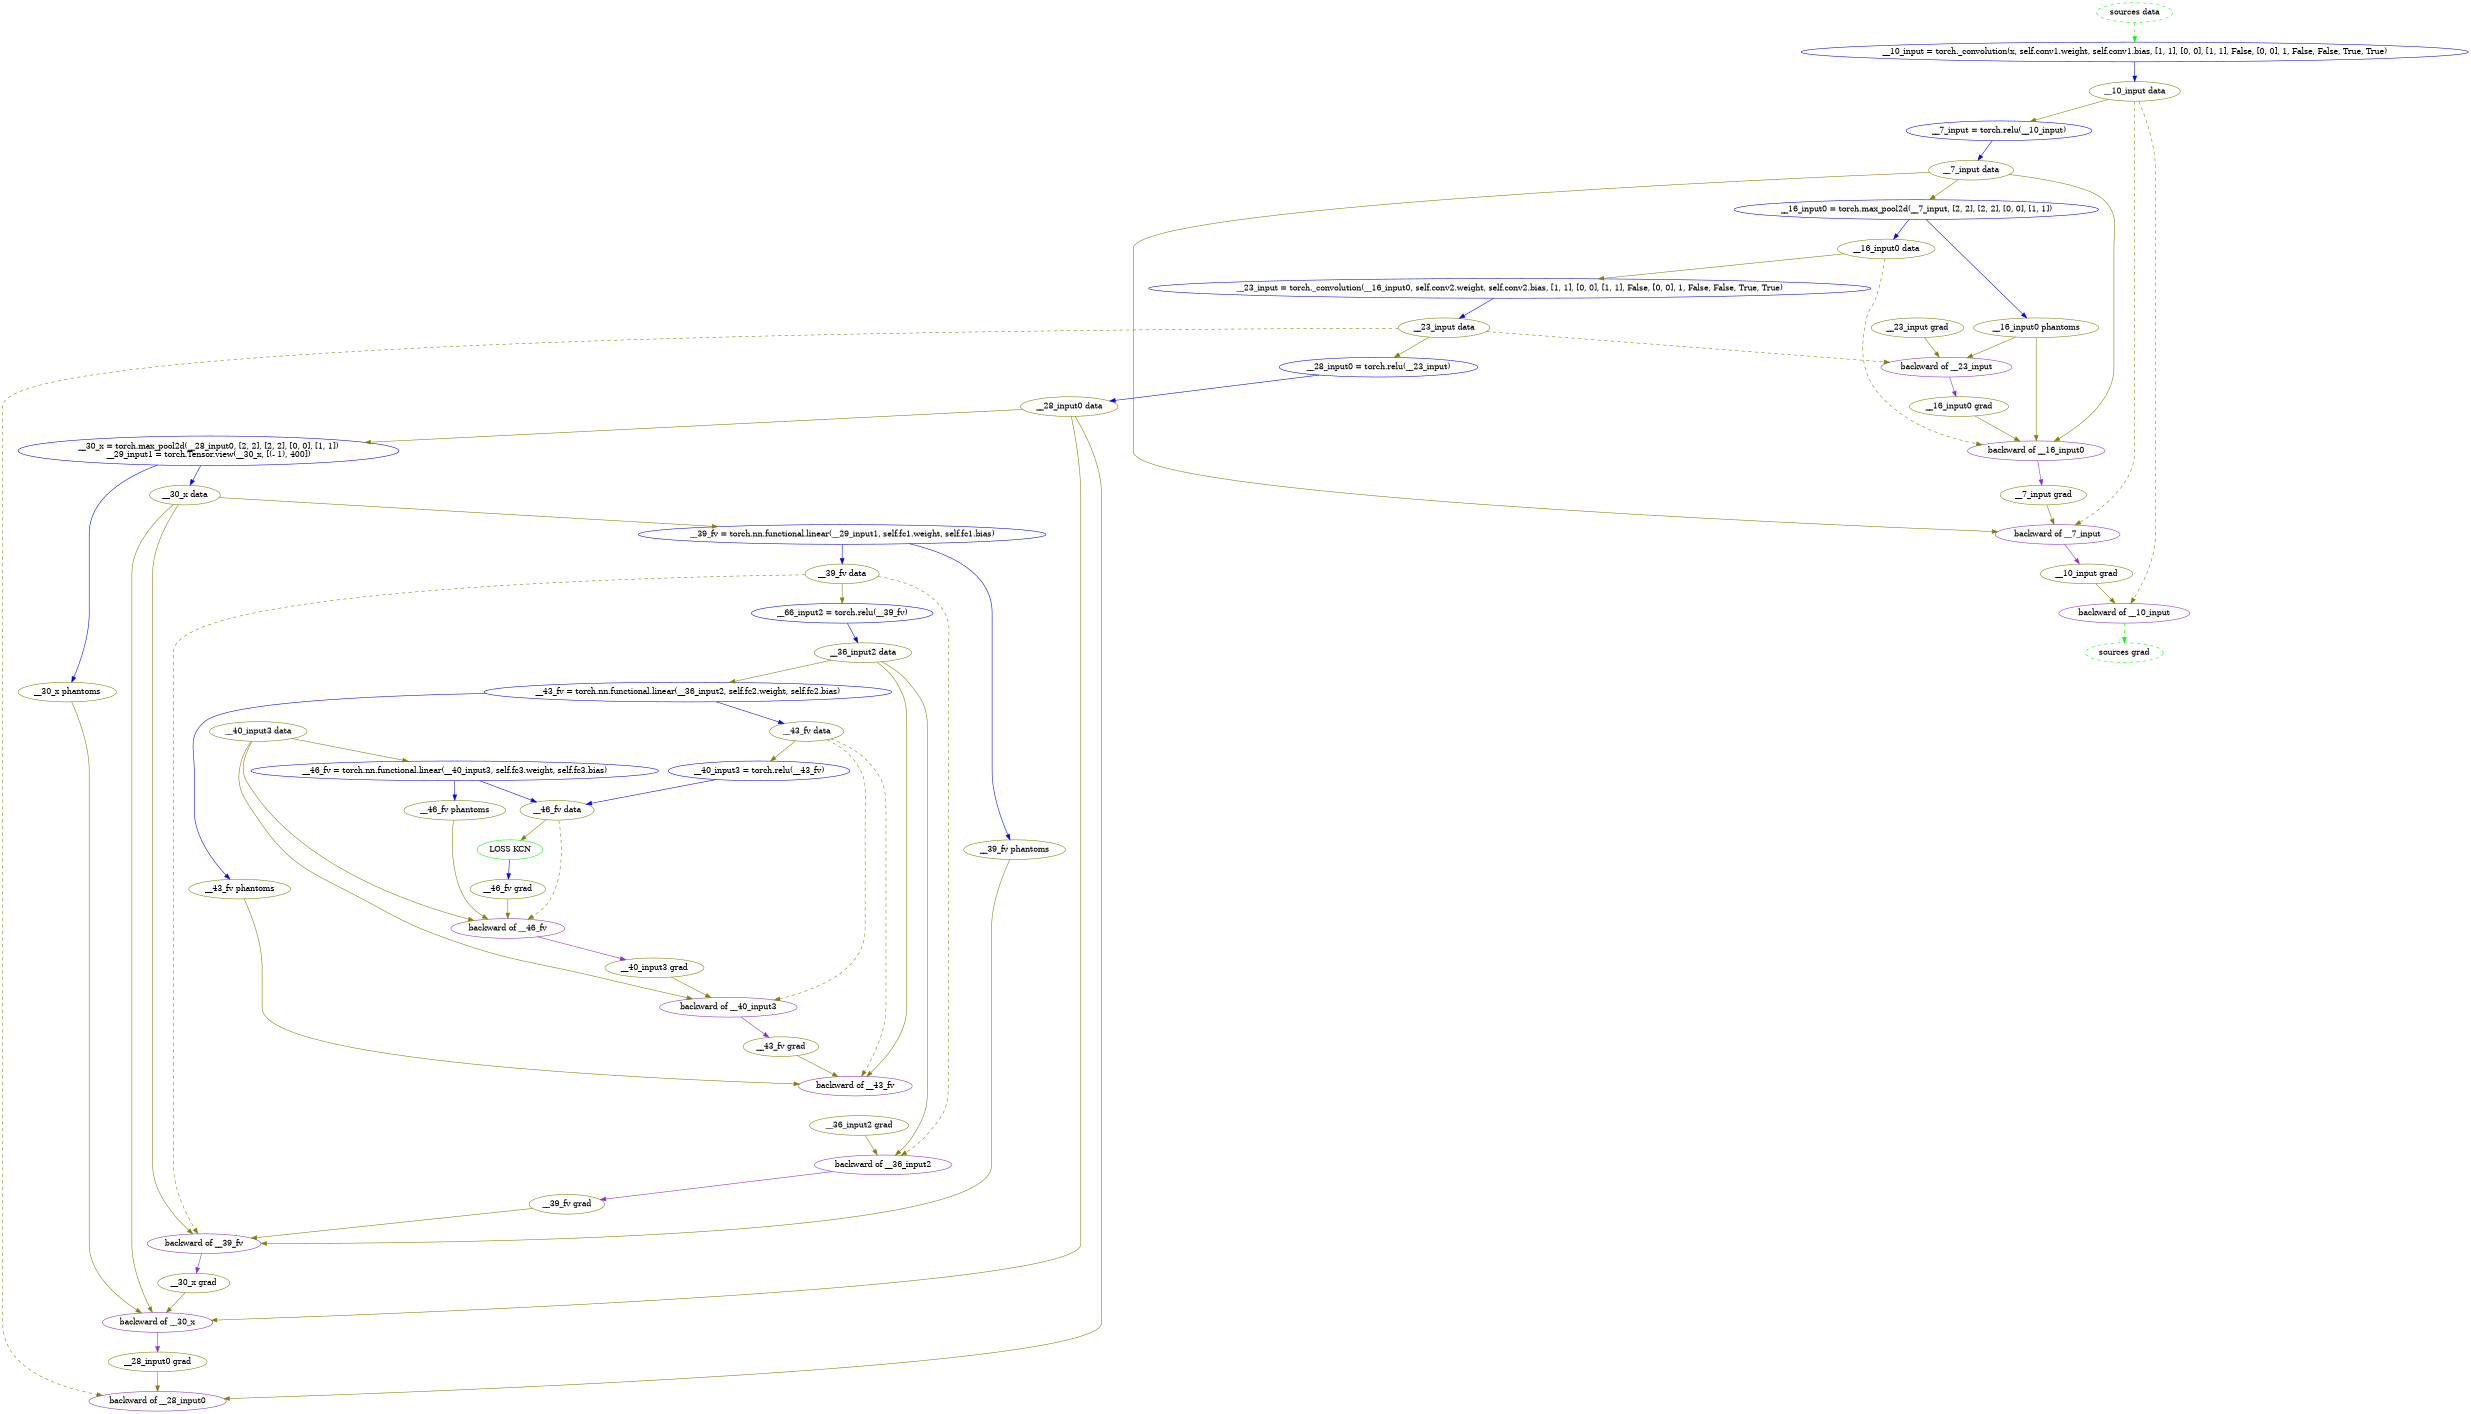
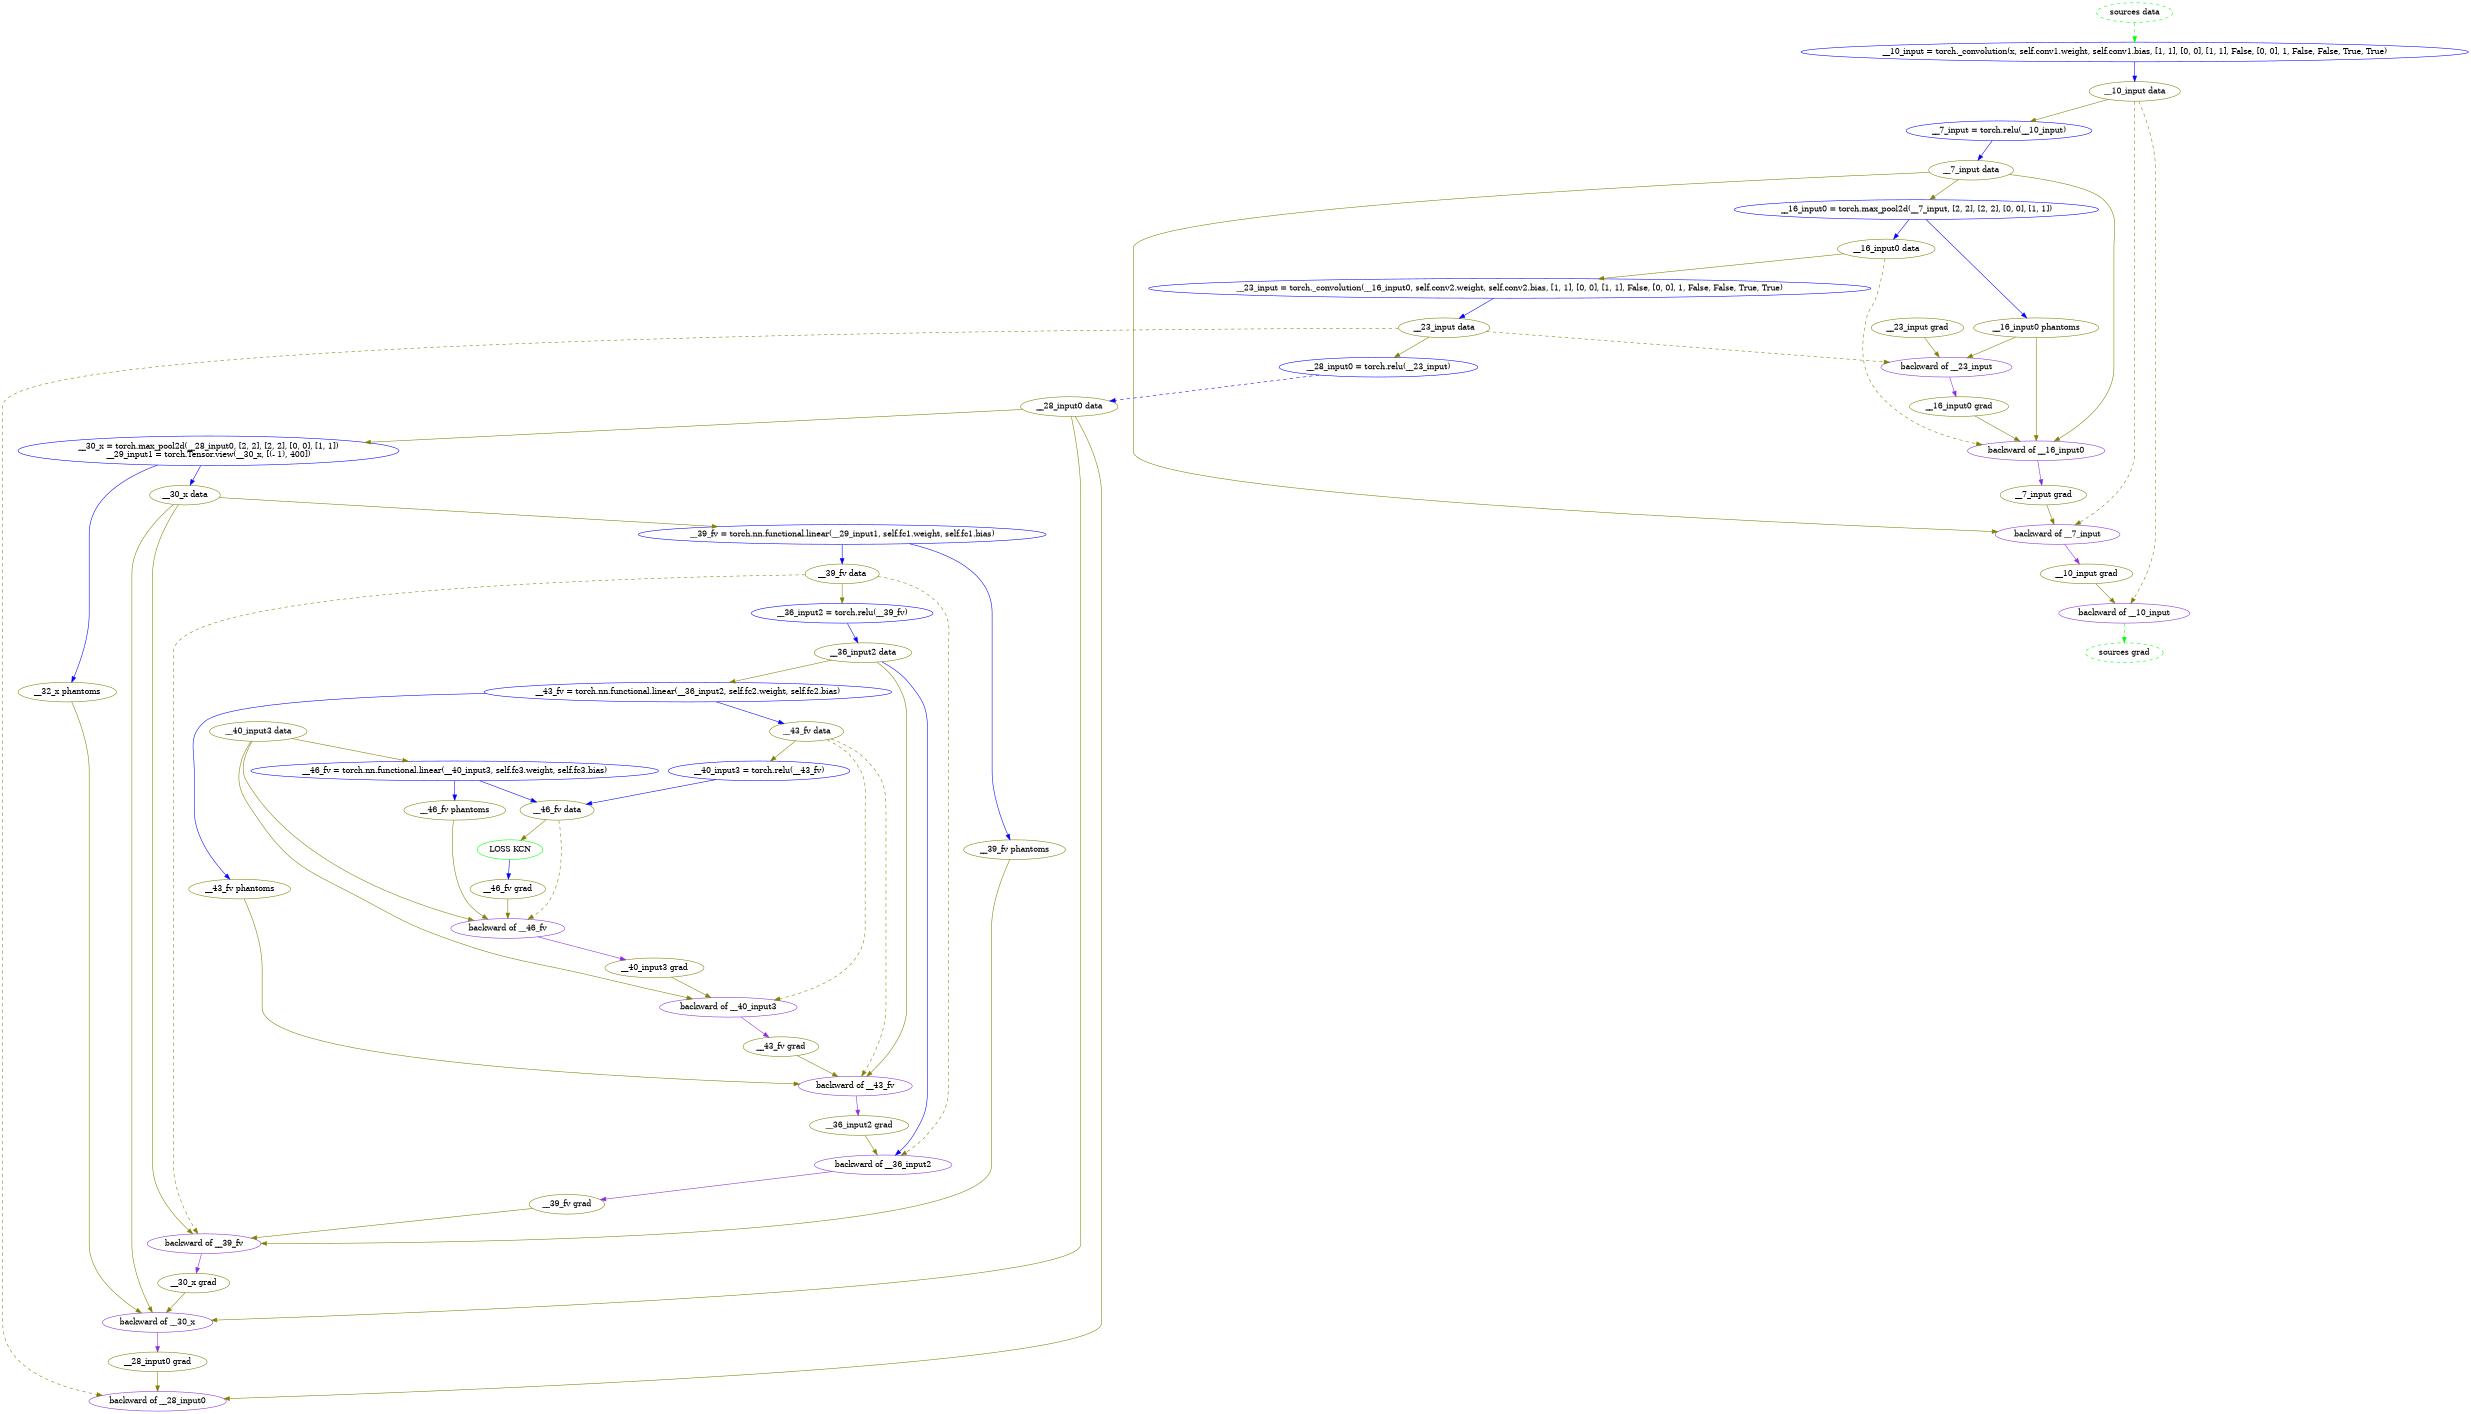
(1217, 388) -> (1217, 388)
(842, 613) -> (842, 613)
(67, 692) -> (67, 692)
(928, 902) -> (928, 902)
none -> (857, 1103)
